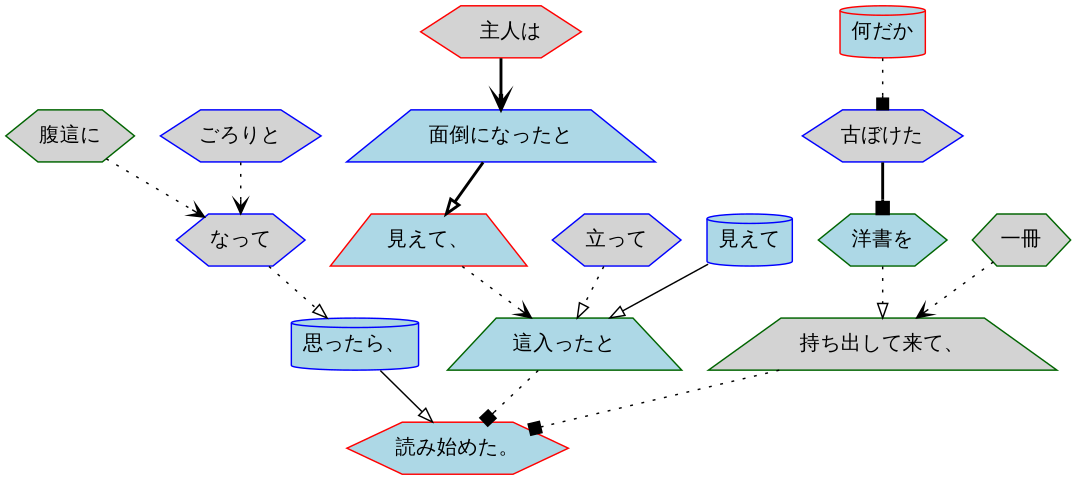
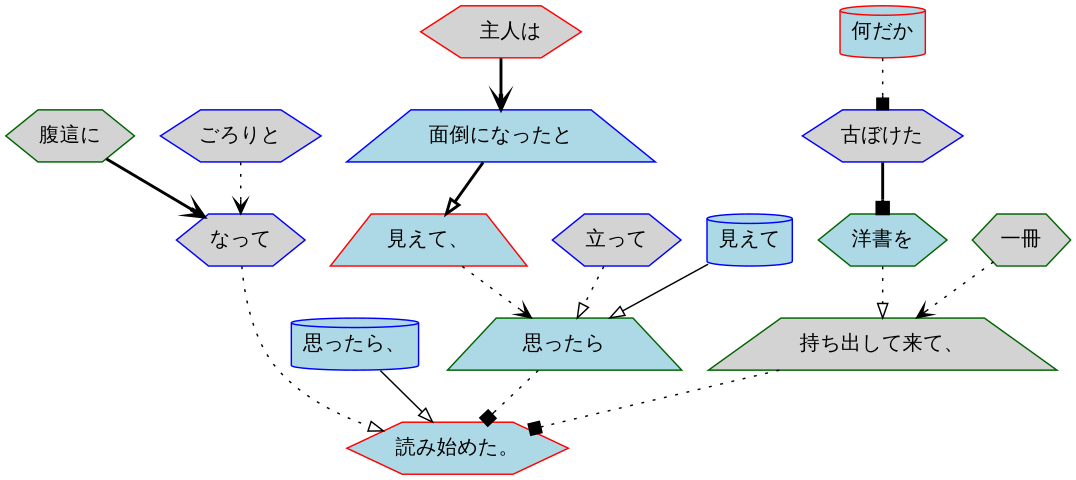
(149, 184) -> (149, 184)
(293, 287) -> (277, 369)
(565, 344) -> (565, 344)
